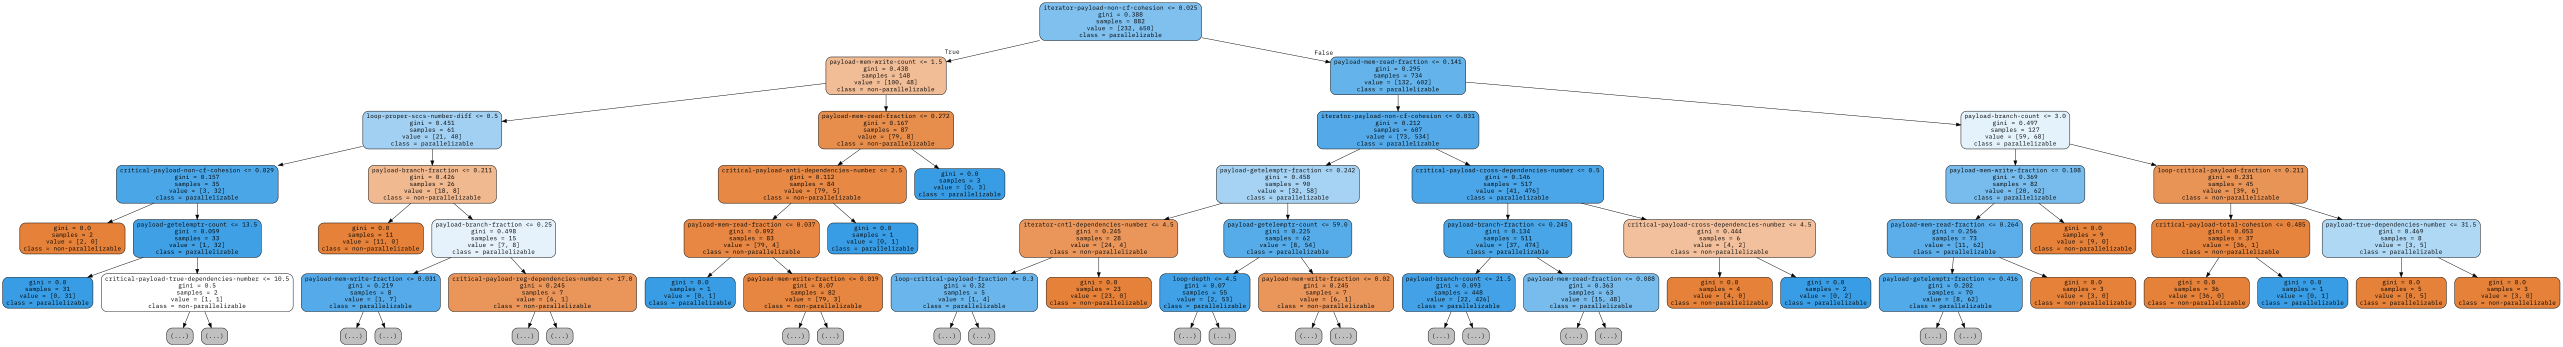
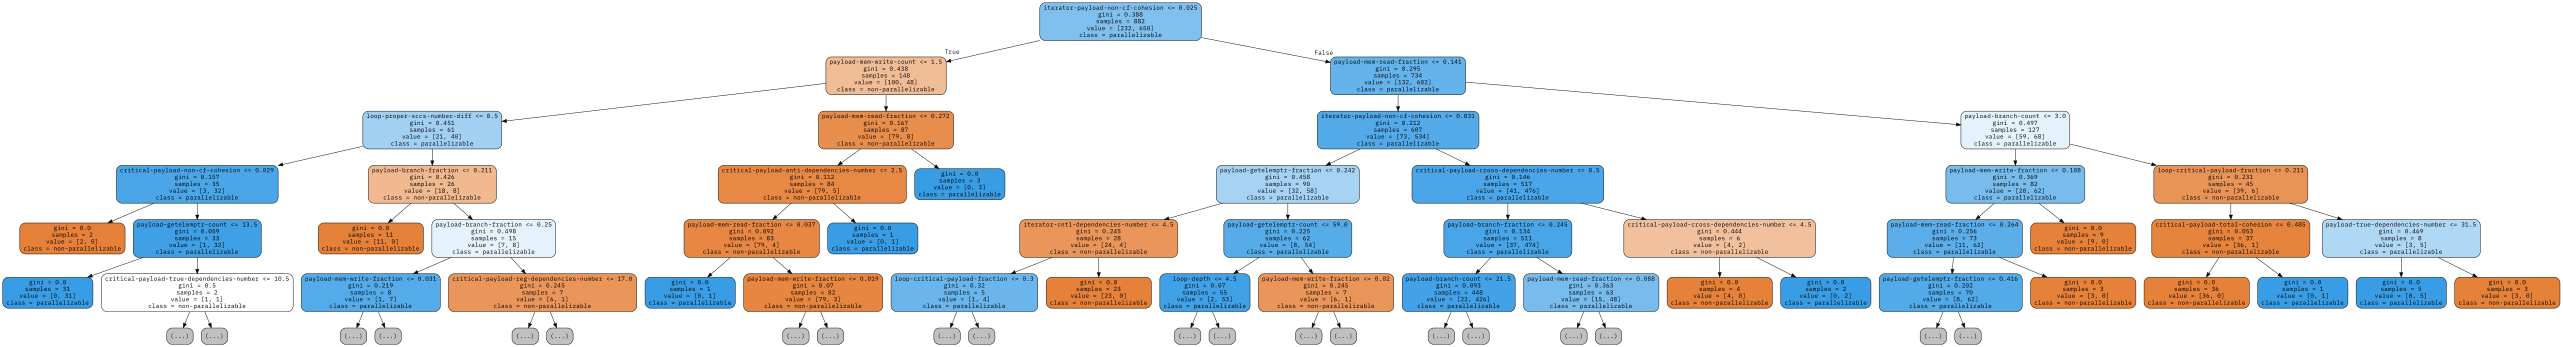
(2401, 293) -> (2401, 293)
